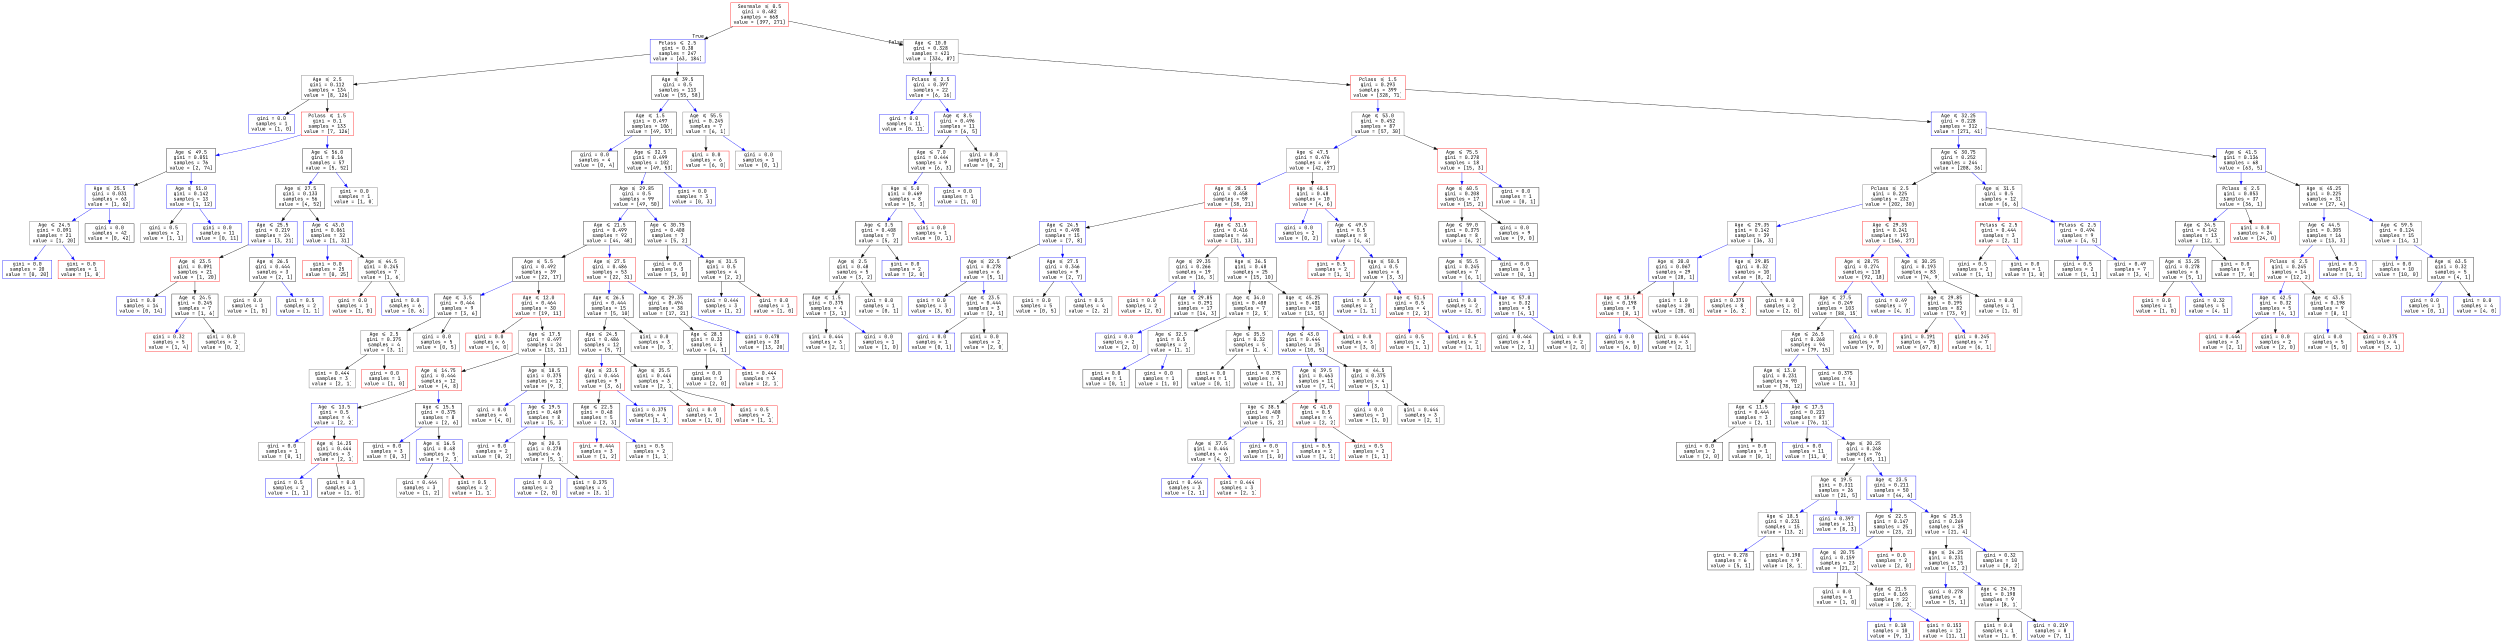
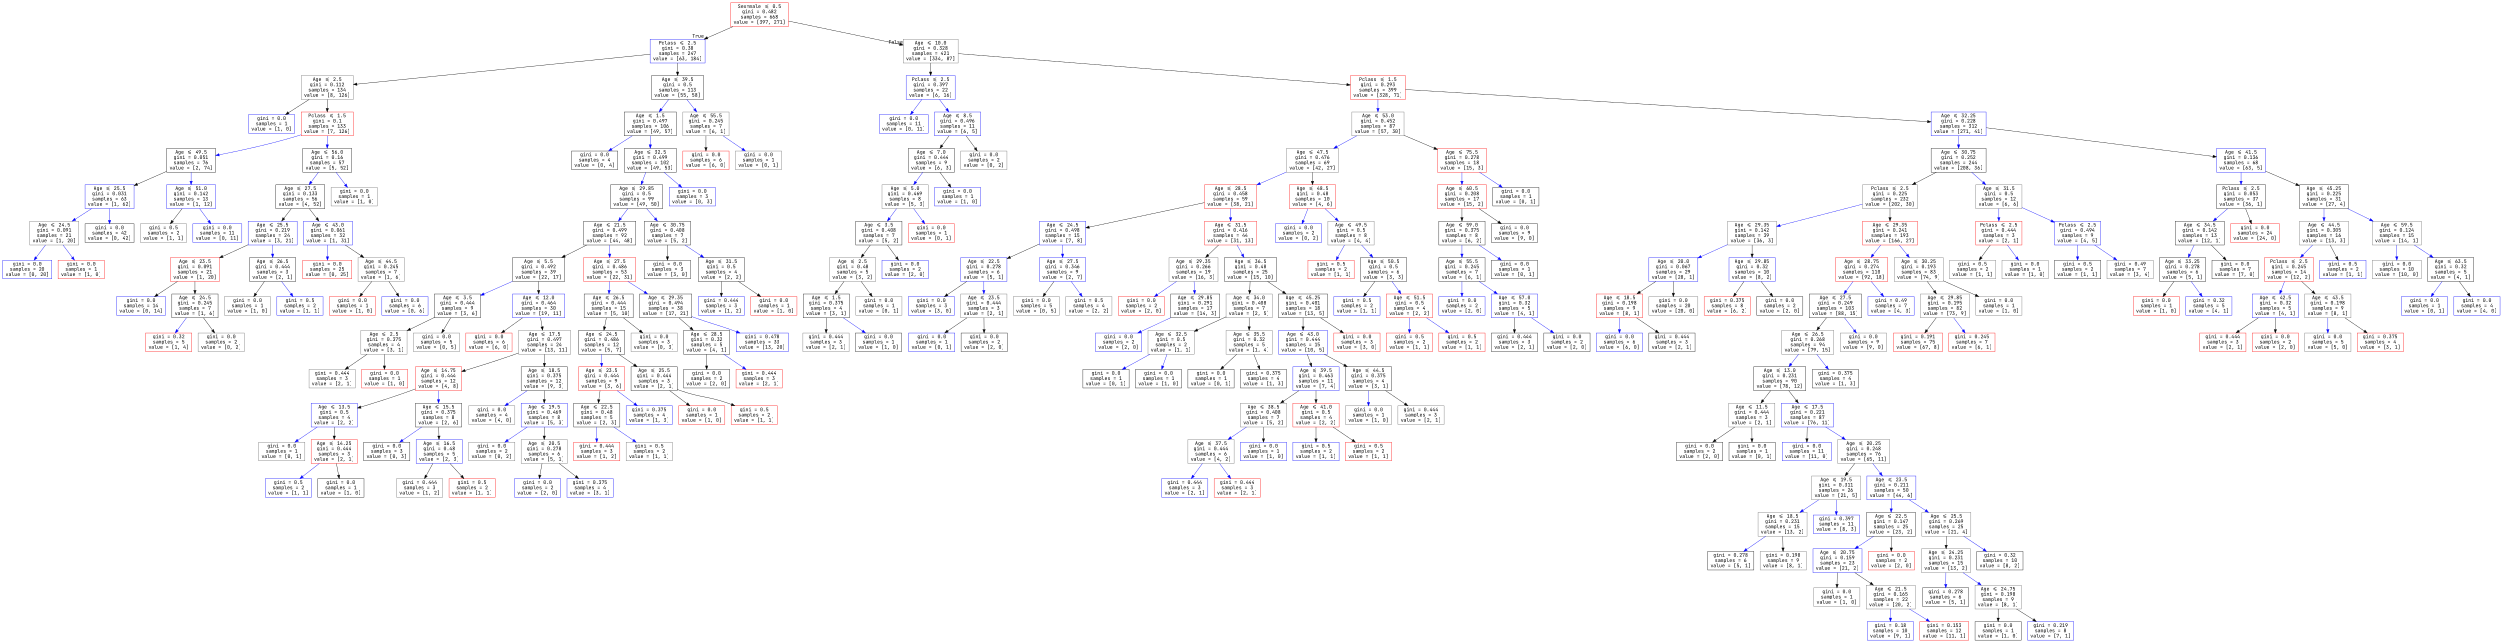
(539, 306) -> (539, 306)
(1673, 306) -> (1673, 306)
